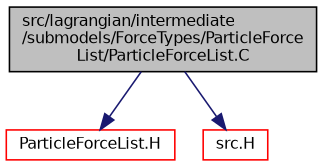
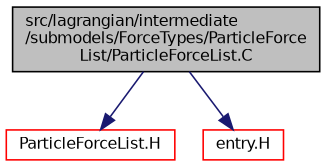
(235, 145) -> (243, 145)
